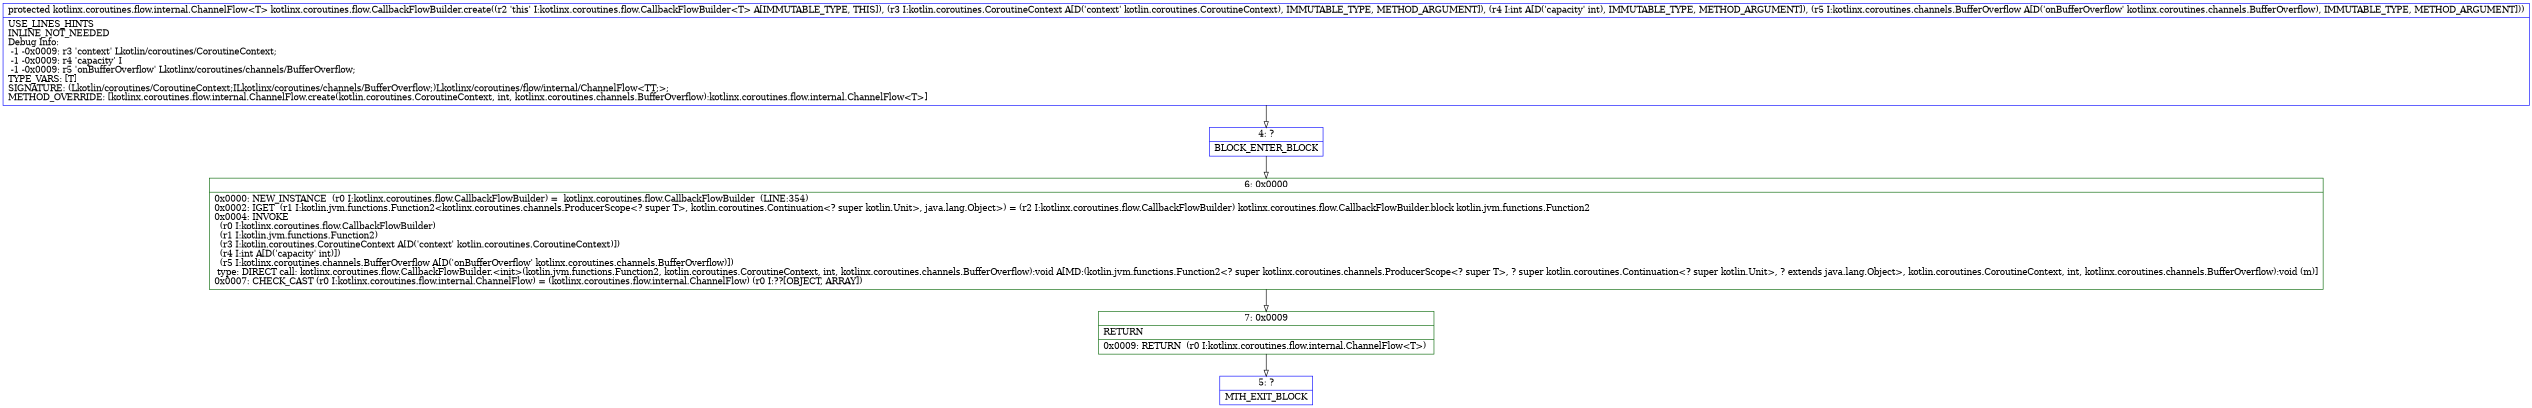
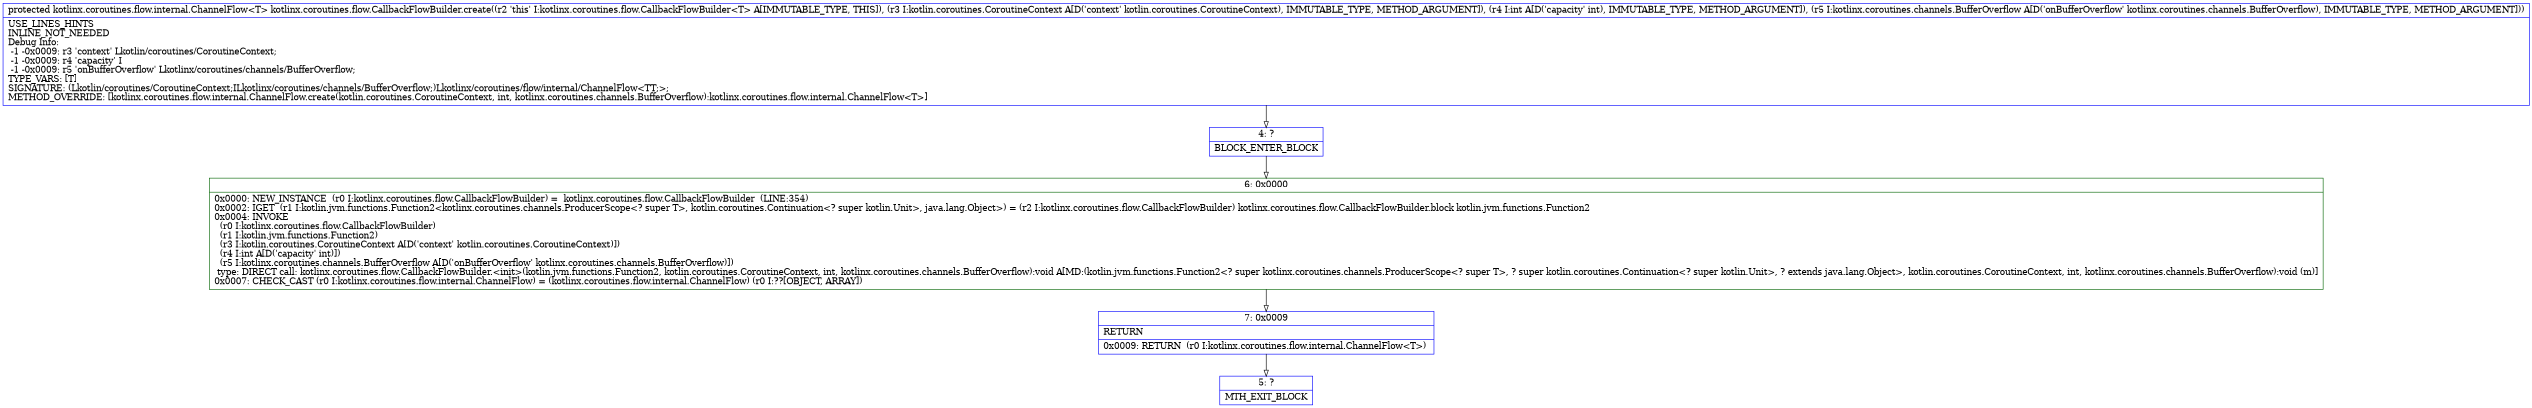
(1266, 333) -> (1266, 333)
